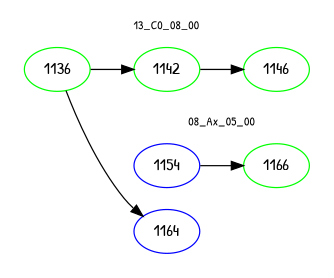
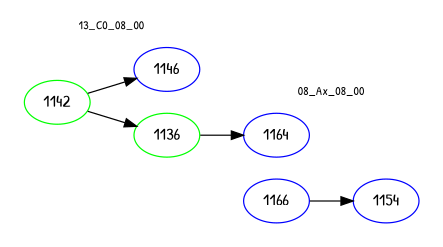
(106, 69) -> (106, 117)
(276, 69) -> (167, 69)
(222, 122) -> (331, 92)
(216, 166) -> (325, 201)
(276, 166) -> (276, 201)
